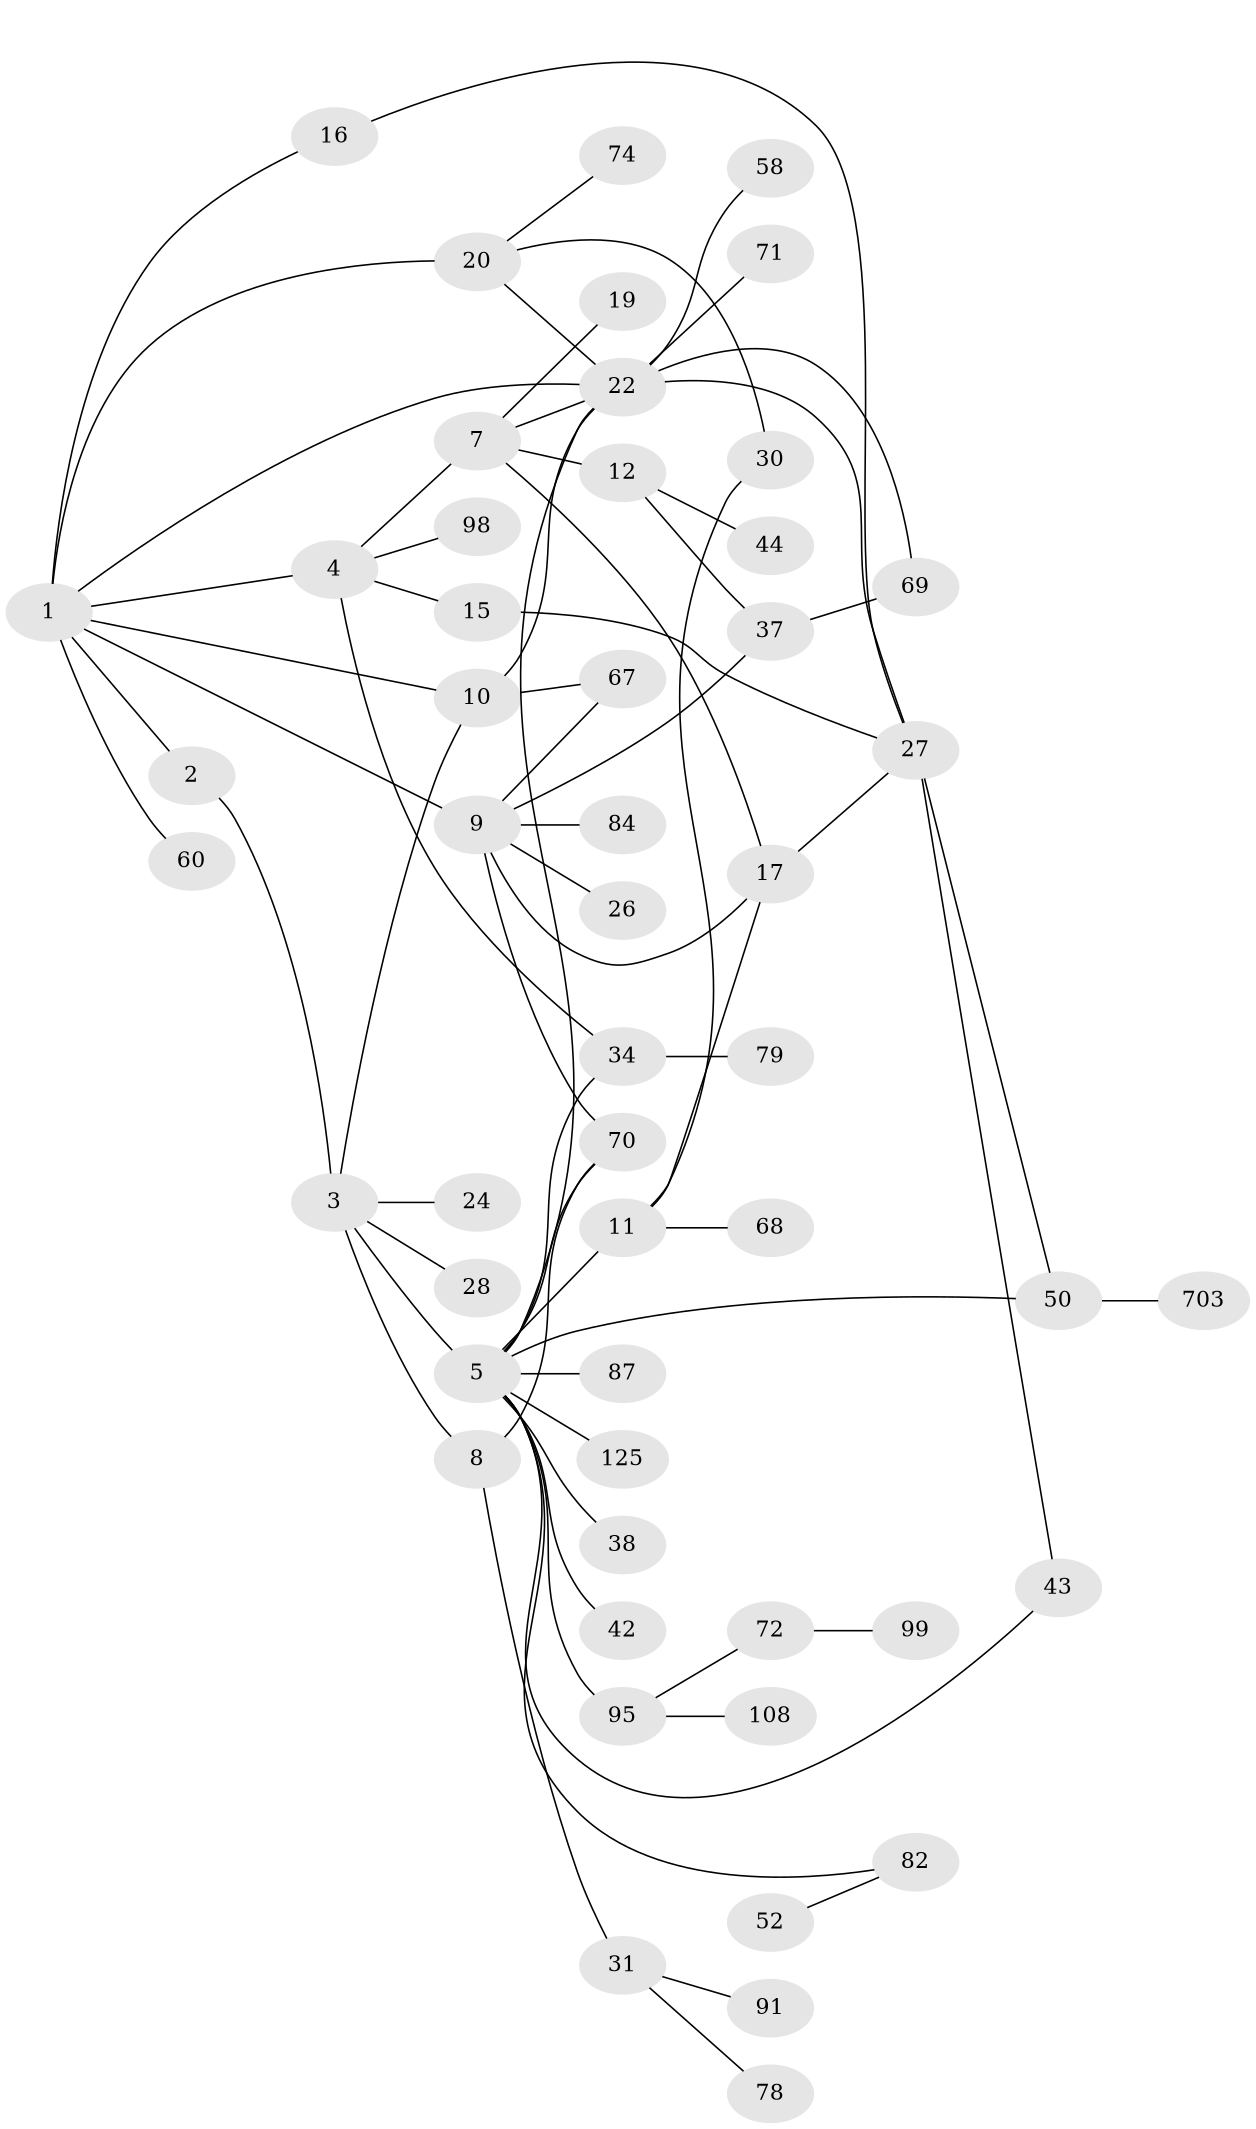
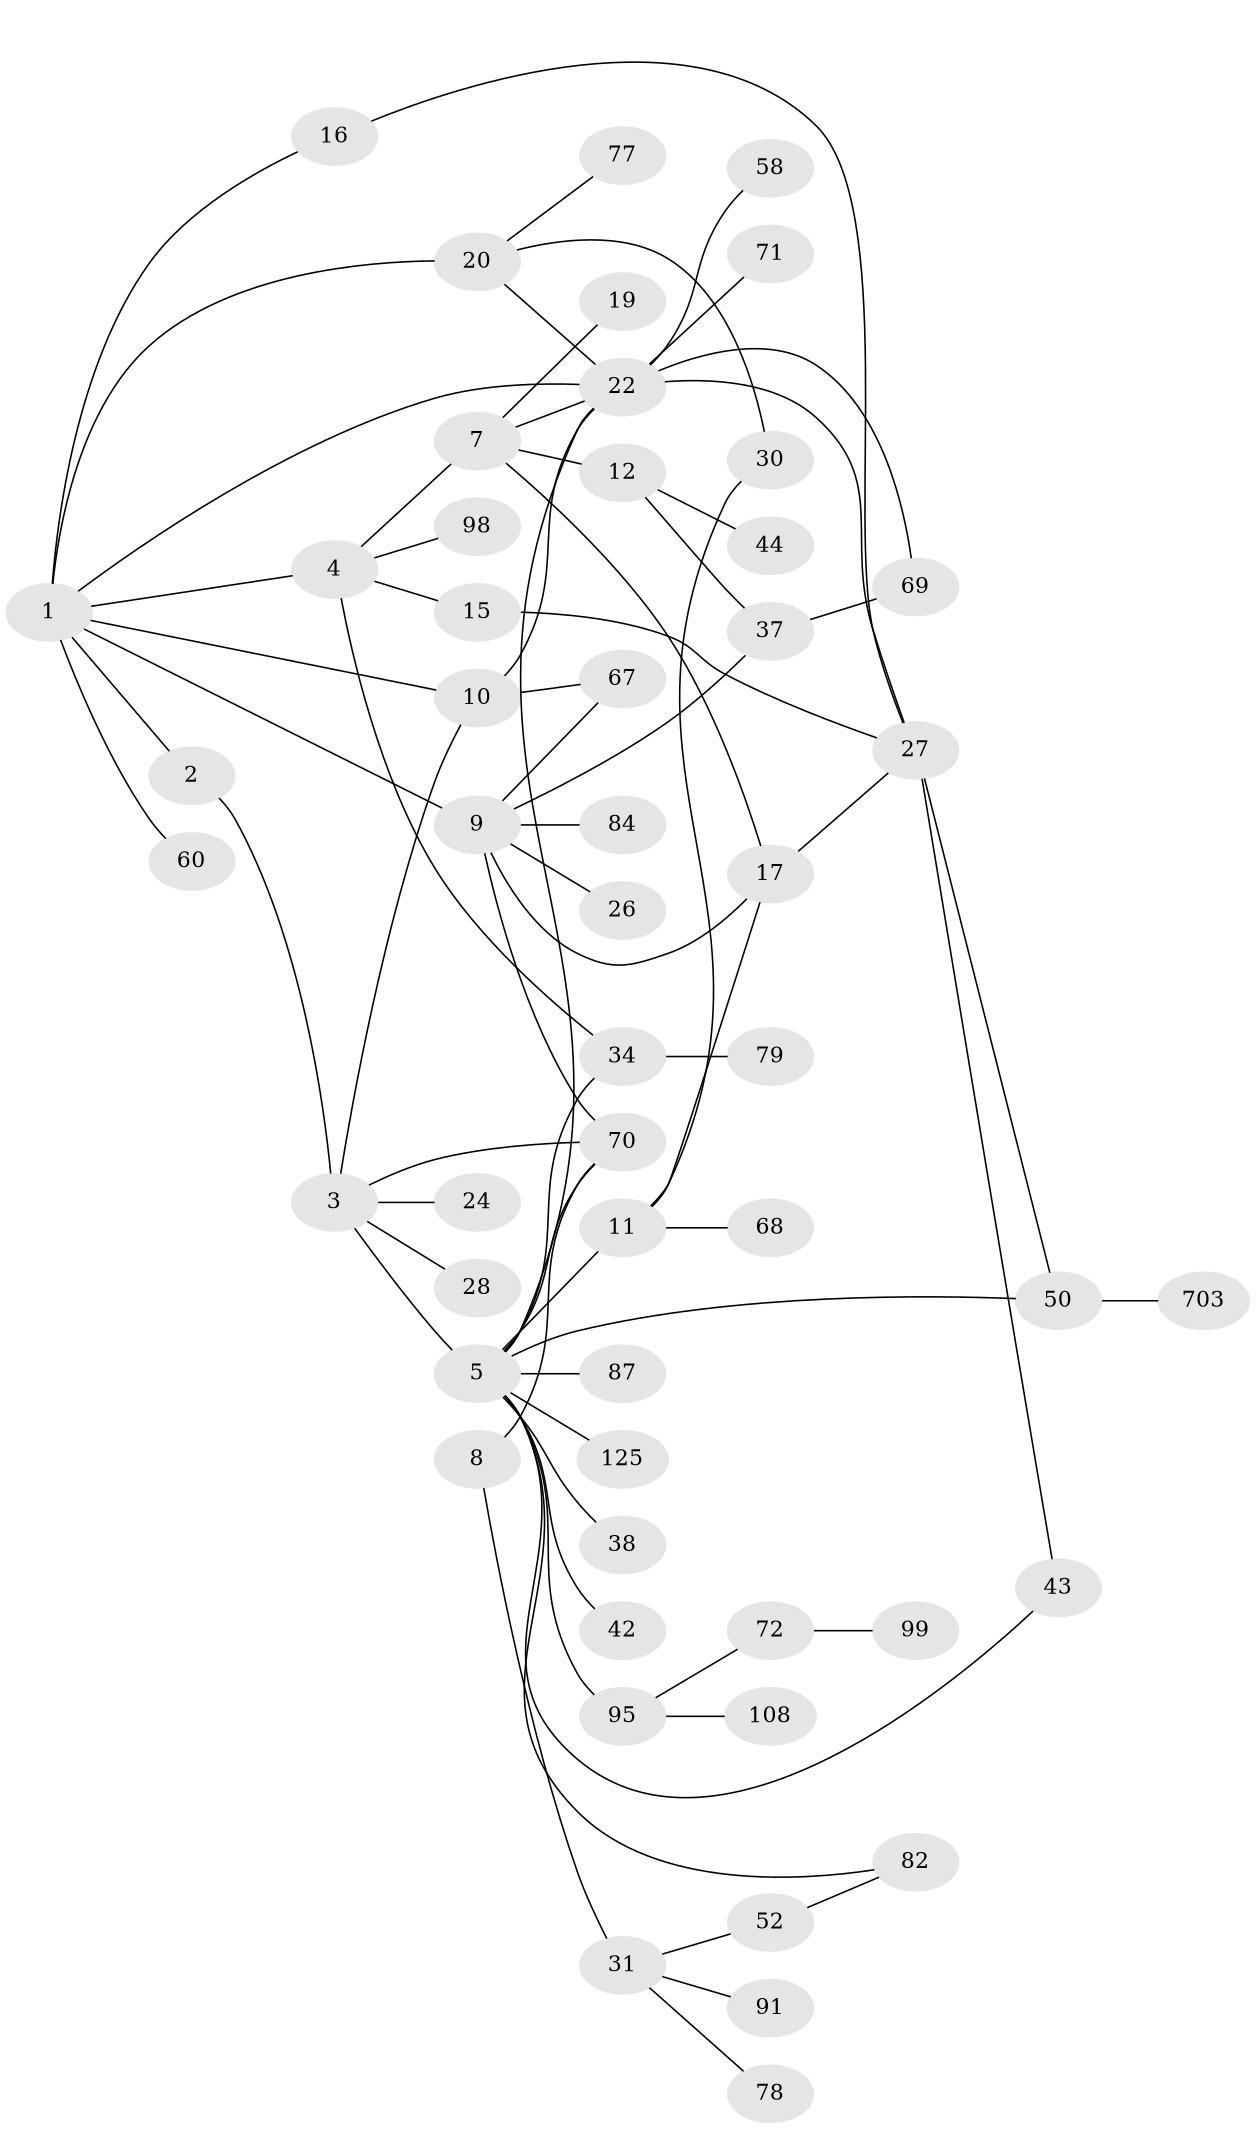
(623, 156) -> (623, 156)
(390, 1338) -> (472, 1152)
none -> (696, 1944)
